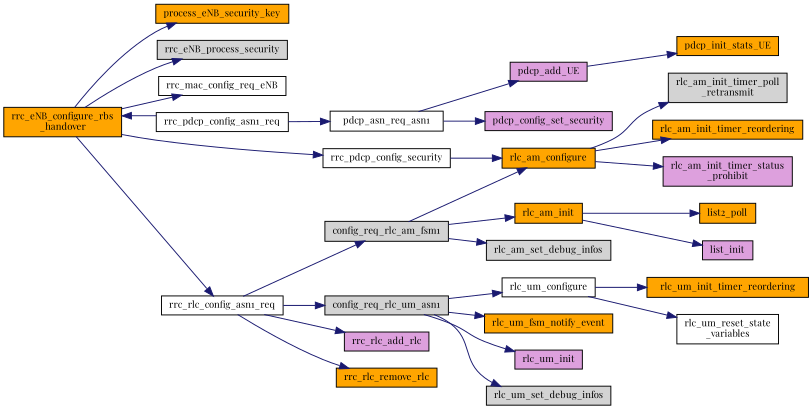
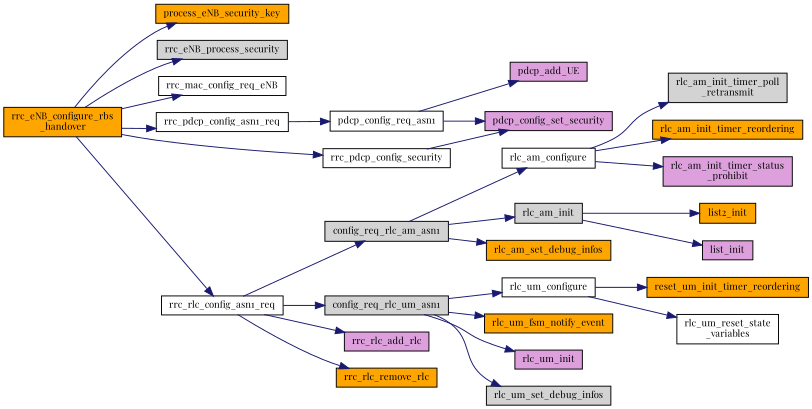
(728, 46) -> none
(144, 116) -> (134, 128)
(387, 121) -> (387, 121)
(471, 158) -> (463, 141)
(549, 158) -> (549, 158)
(549, 213) -> (549, 213)
(728, 213) -> (728, 213)
(387, 231) -> (387, 231)
(549, 250) -> (549, 250)
(728, 287) -> (728, 287)
